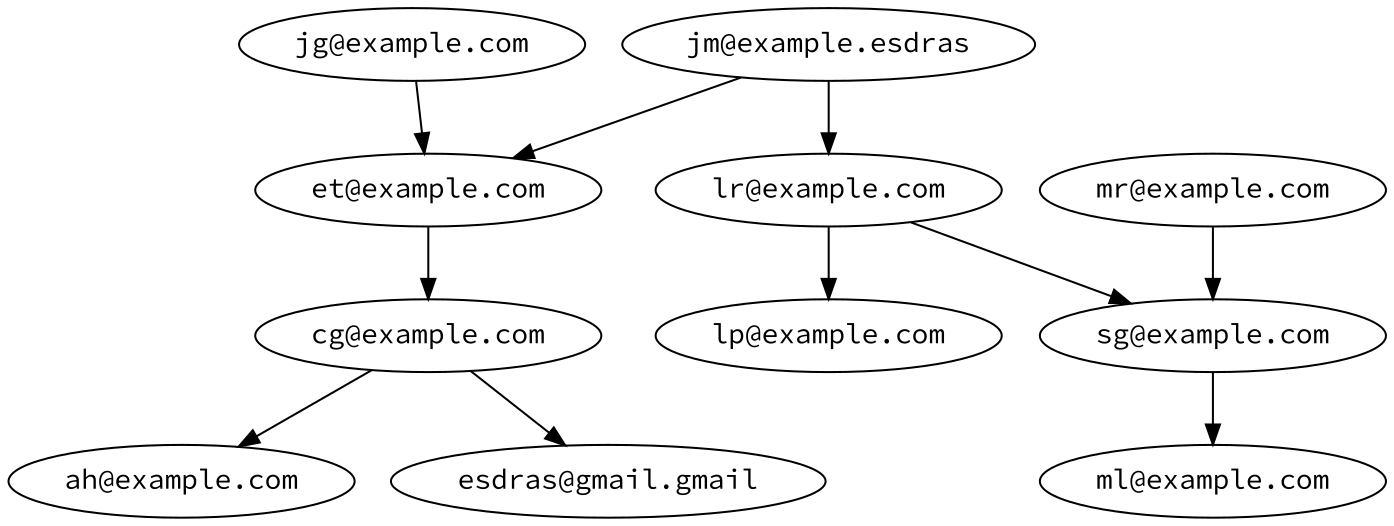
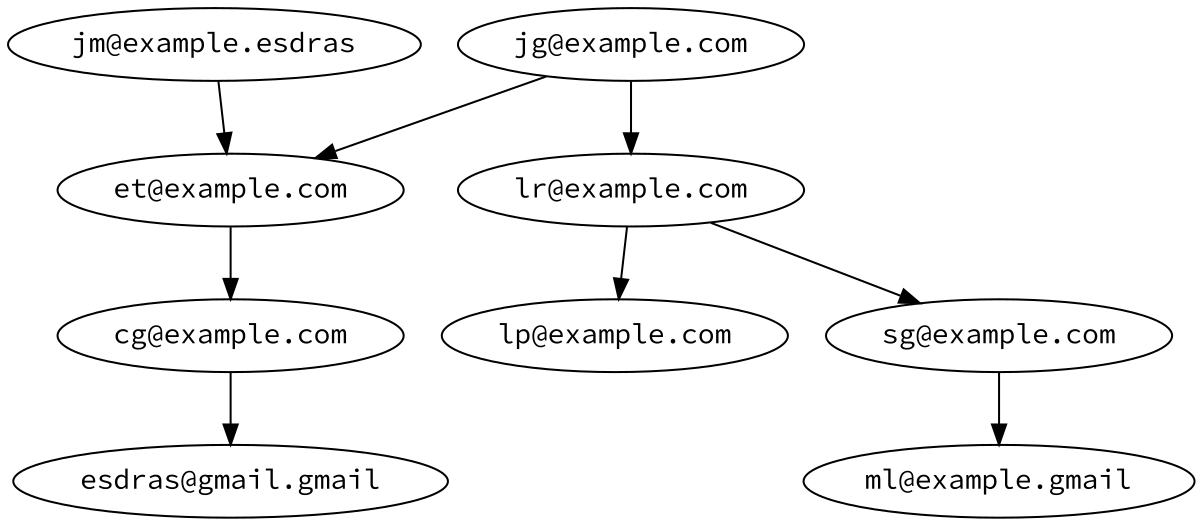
(829, 107) -> (631, 107)
(1213, 190) -> none
(182, 481) -> none
(1213, 481) -> (999, 481)
